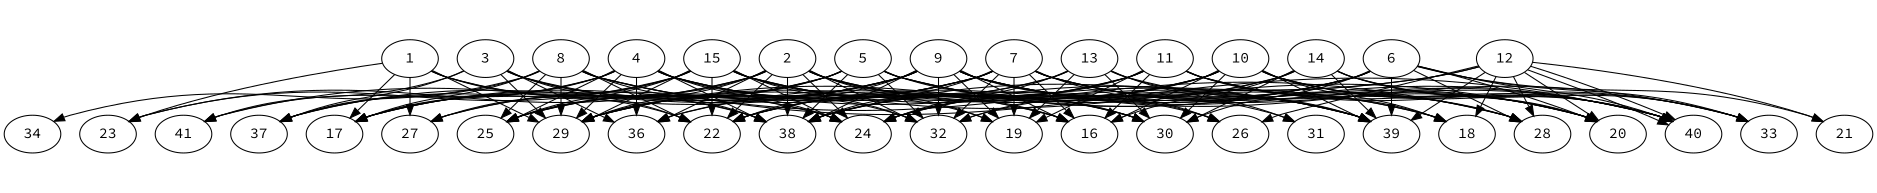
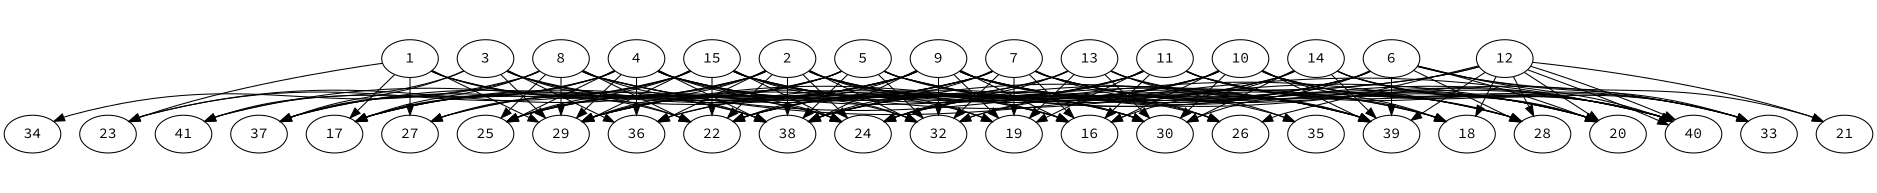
(1316, 134) -> (1316, 134)
